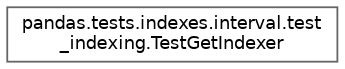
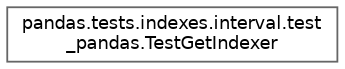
(172, 34) -> (172, 34)
